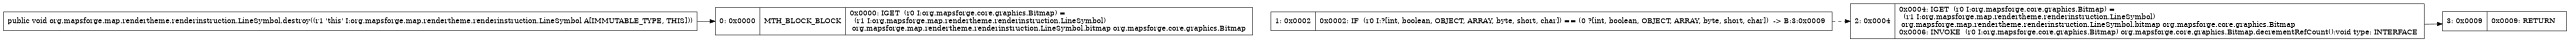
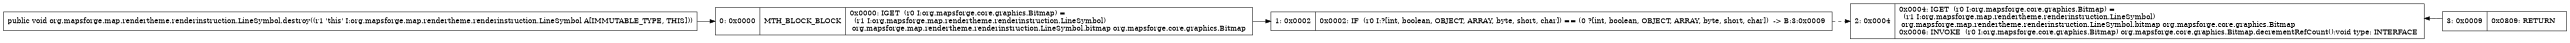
none -> (1259, 21)
(2527, 21) -> (2527, 21)
(2431, 24) -> (2436, 19)
